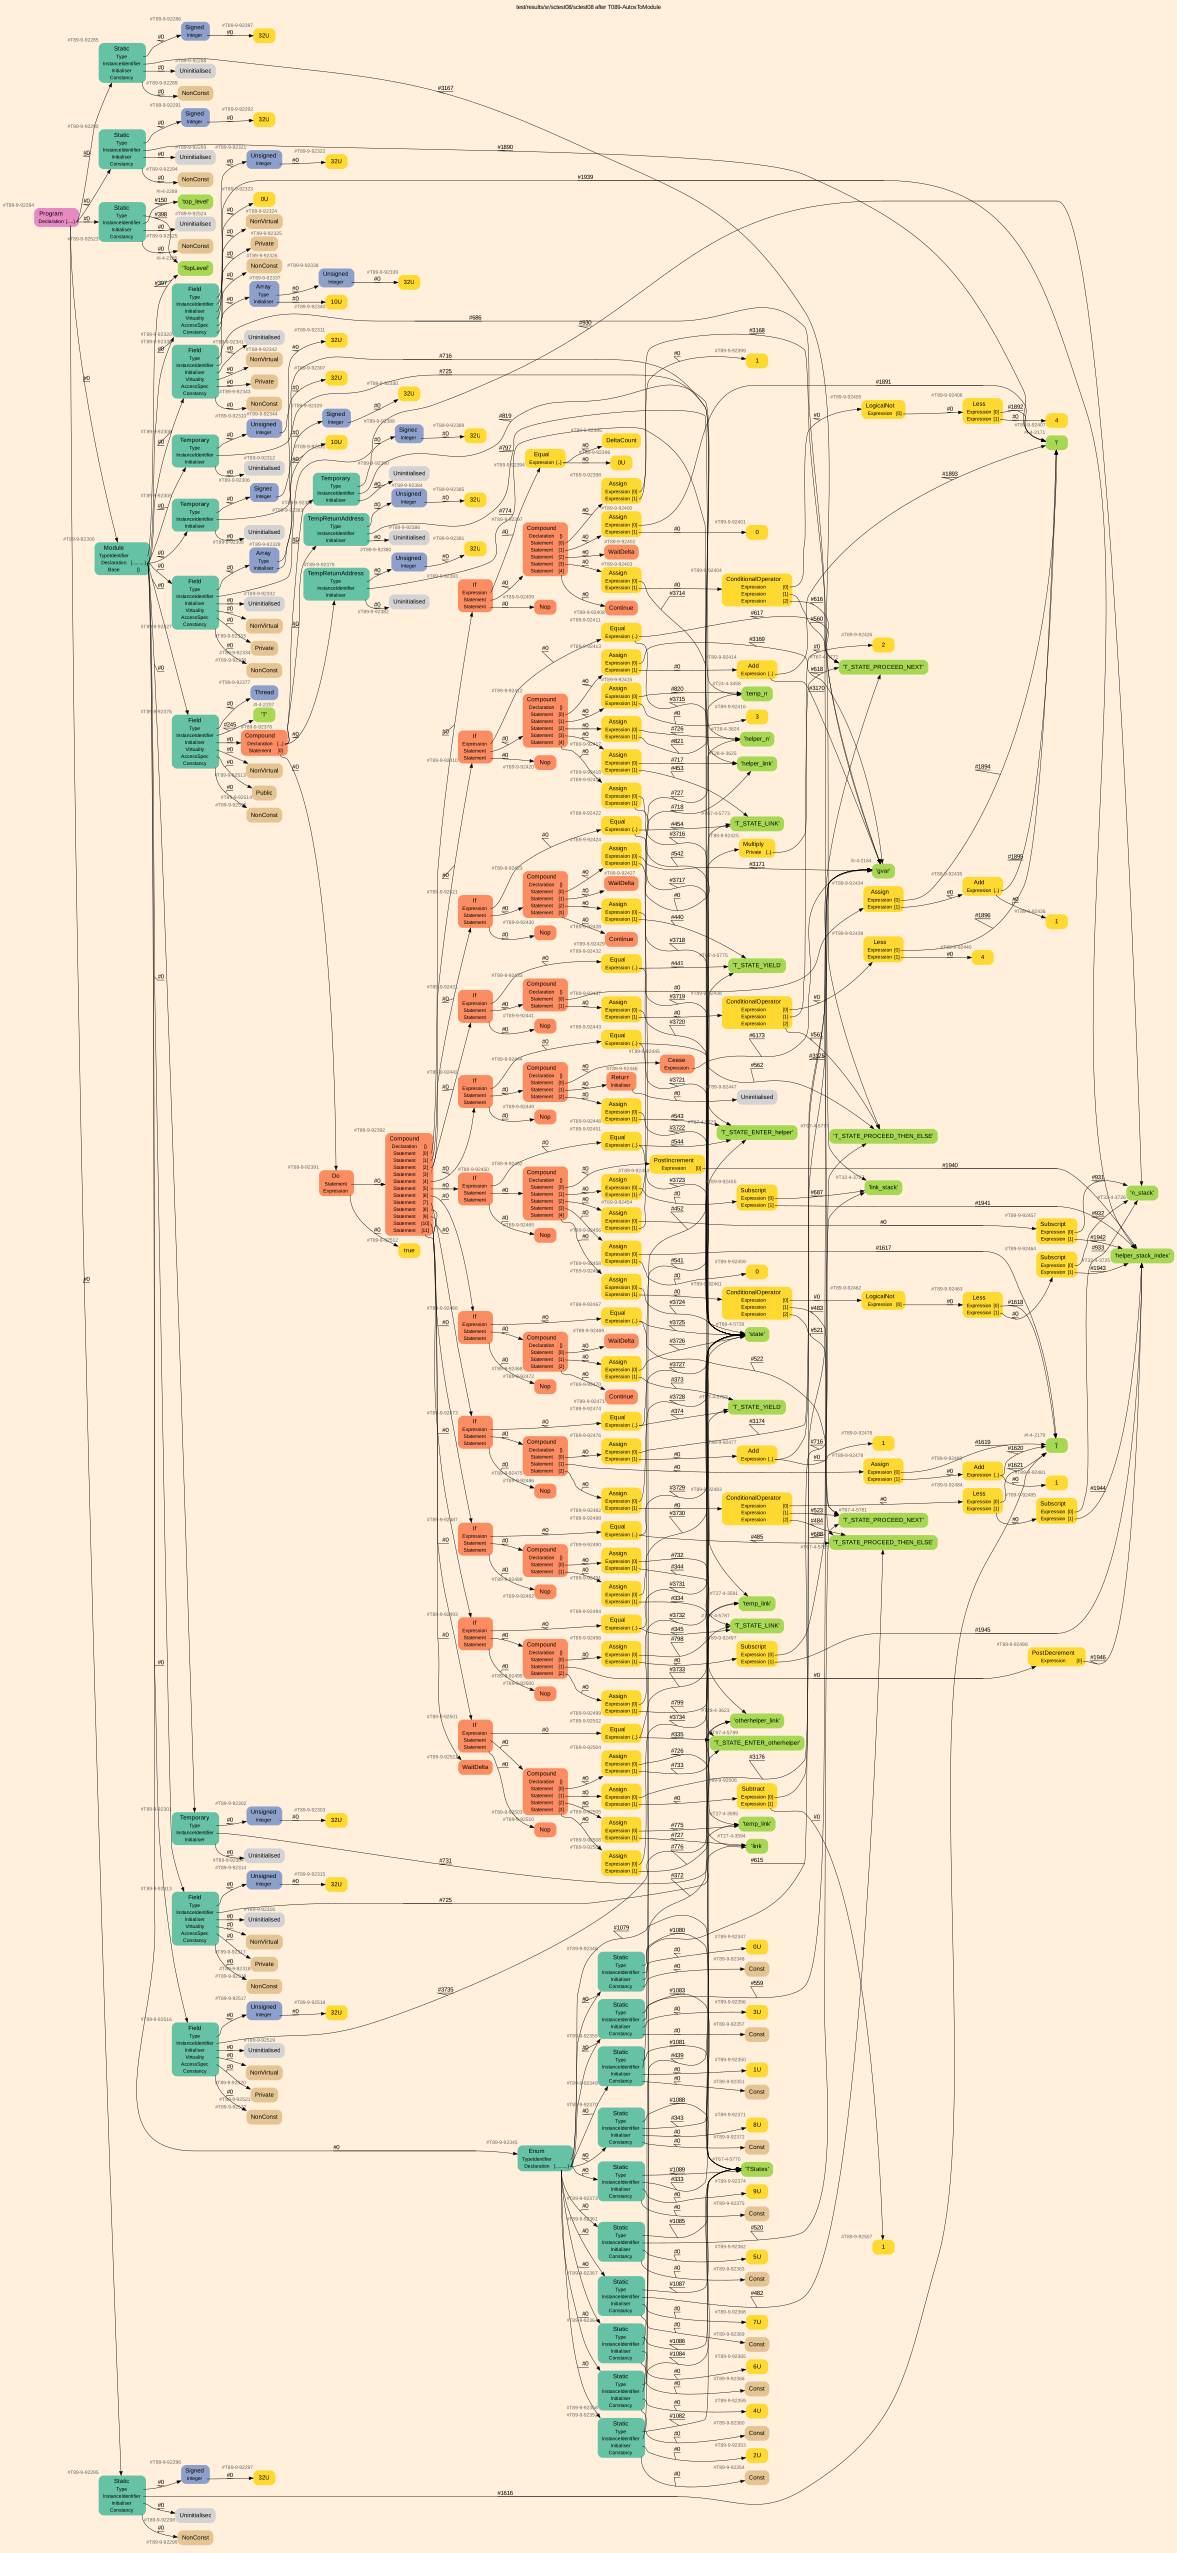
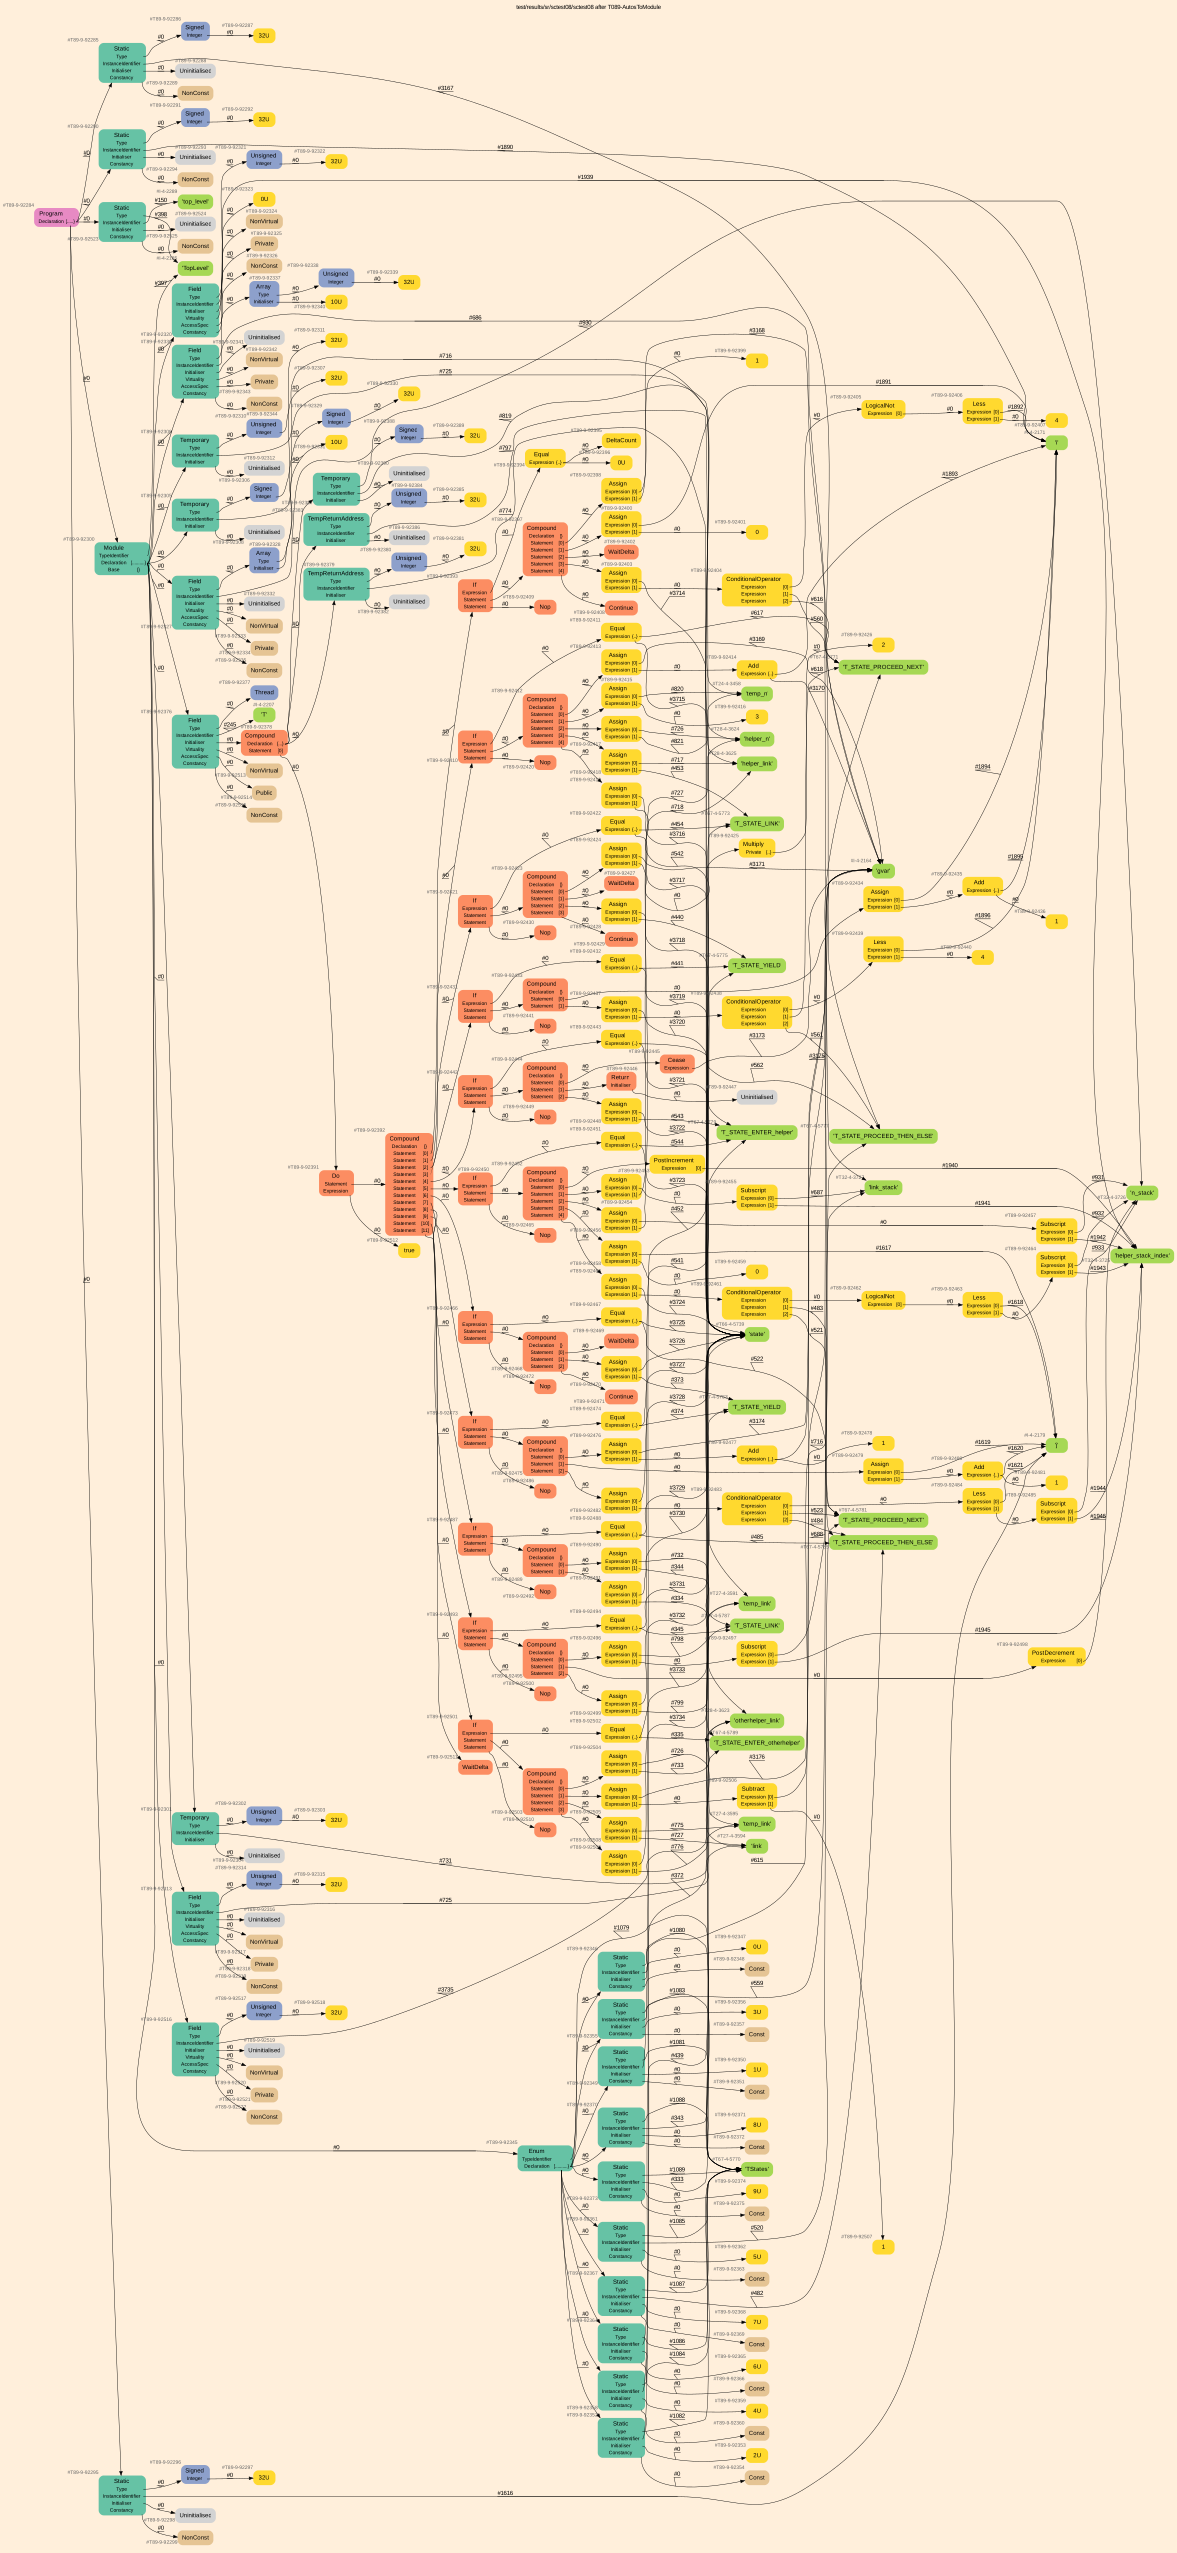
(757, 1036) -> (757, 1036)
(1135, 1478) -> (1106, 1431)
